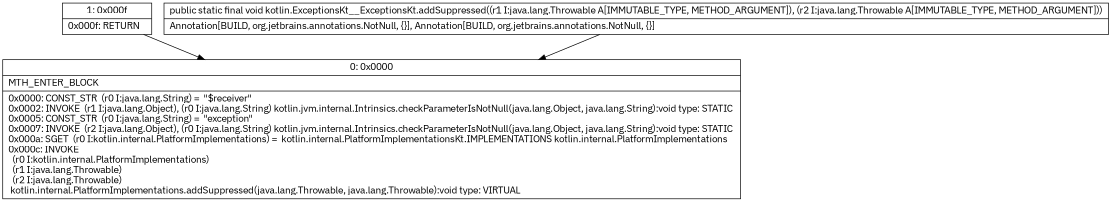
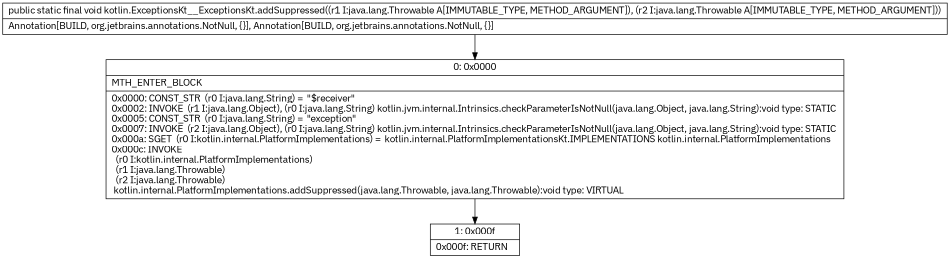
(171, 46) -> (475, 208)
